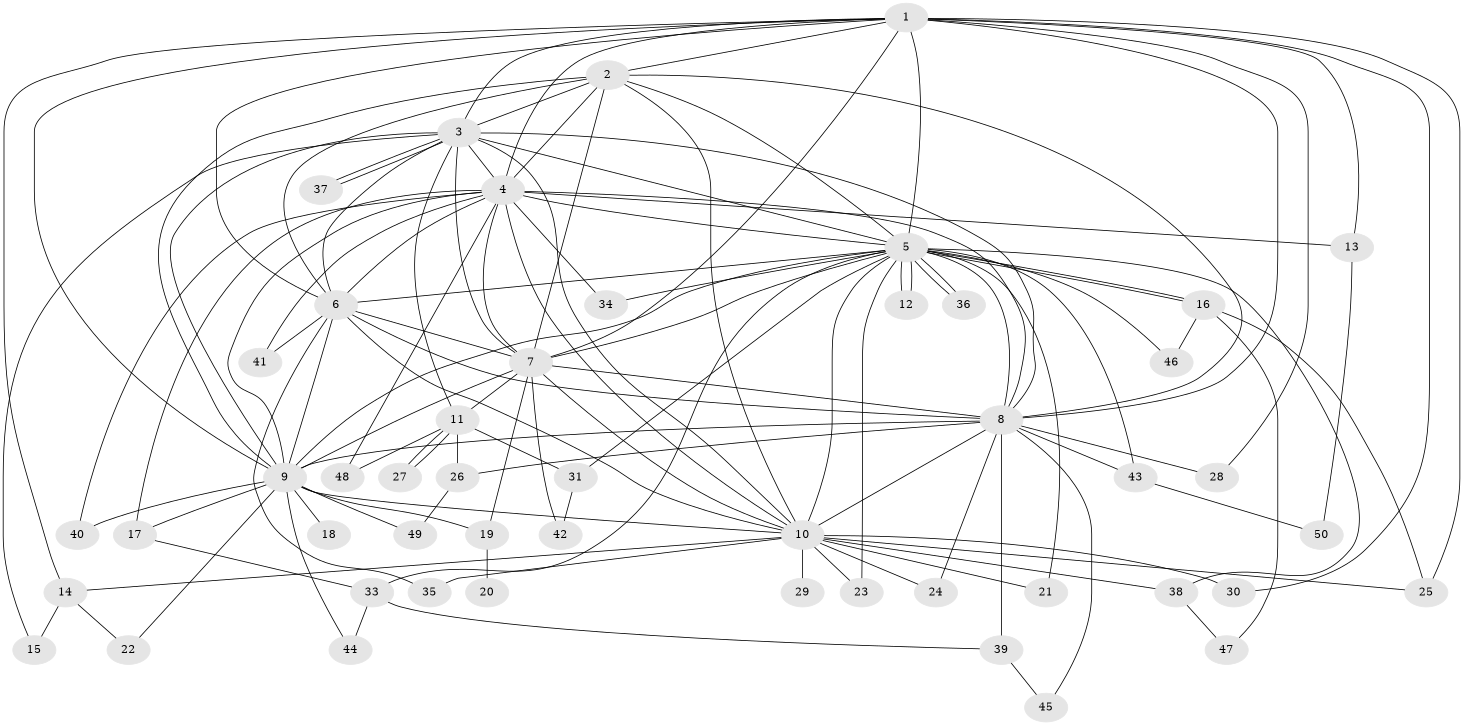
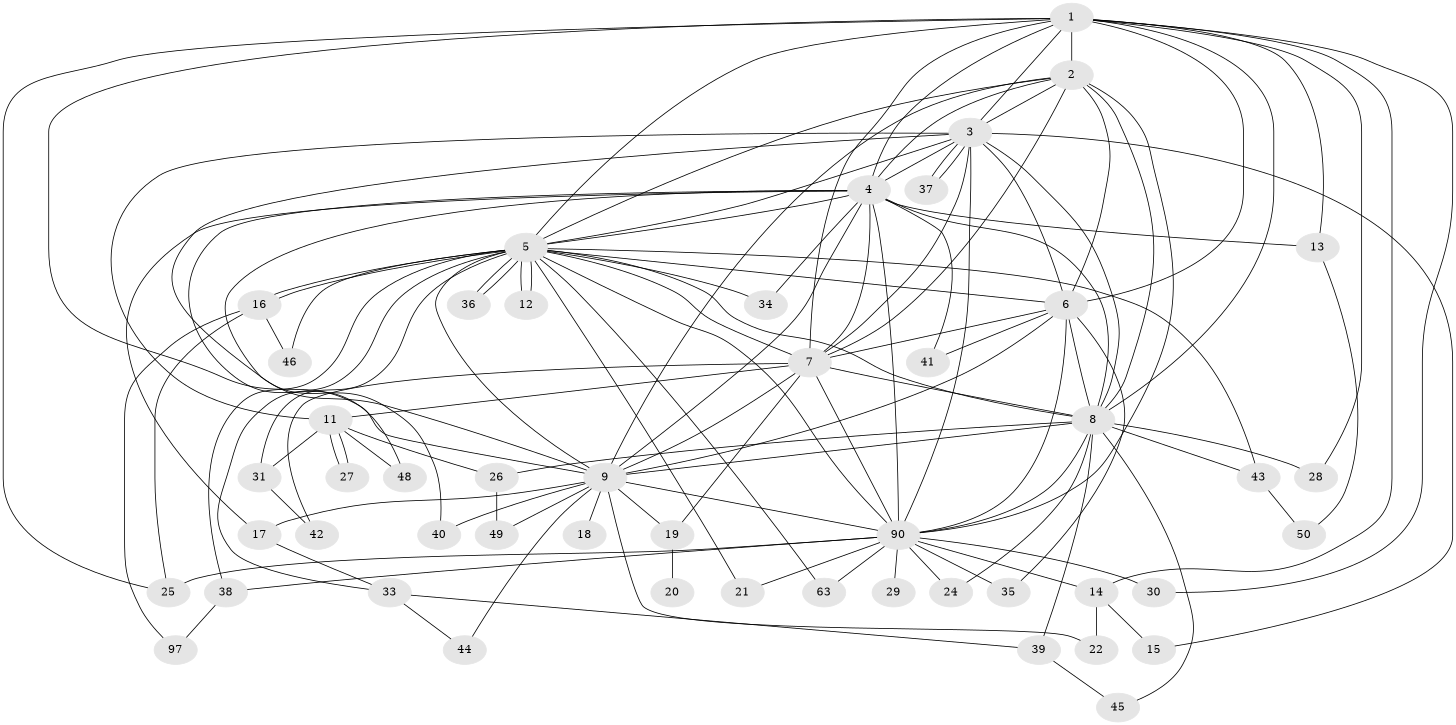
(411, 238) -> none
(803, 535) -> (898, 535)
(862, 593) -> (824, 593)
(1227, 650) -> (176, 650)
